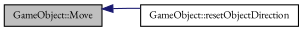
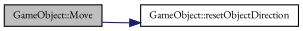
(127, 8) -> (116, 23)
